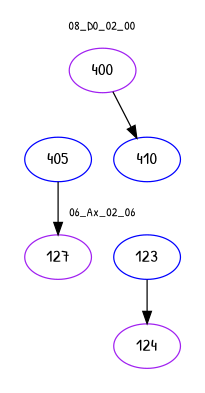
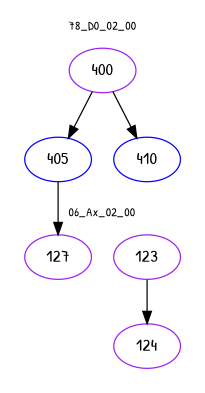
(103, 27) -> (103, 27)
none -> (83, 109)
(103, 213) -> (103, 213)
(147, 257) -> (147, 257)
